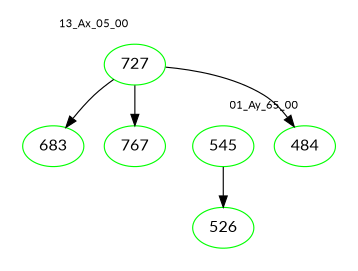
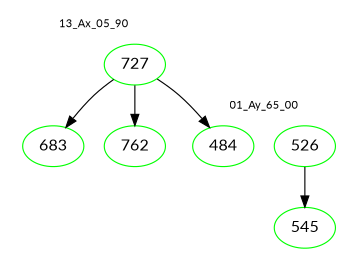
(94, 24) -> (94, 24)
(135, 146) -> (135, 146)
(223, 181) -> (305, 181)
